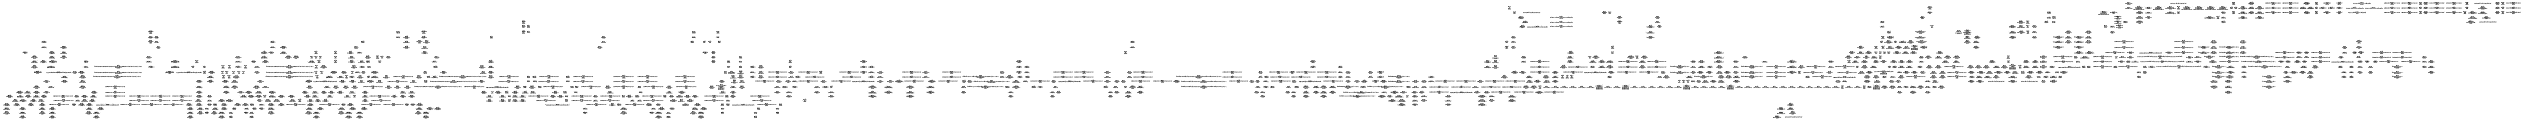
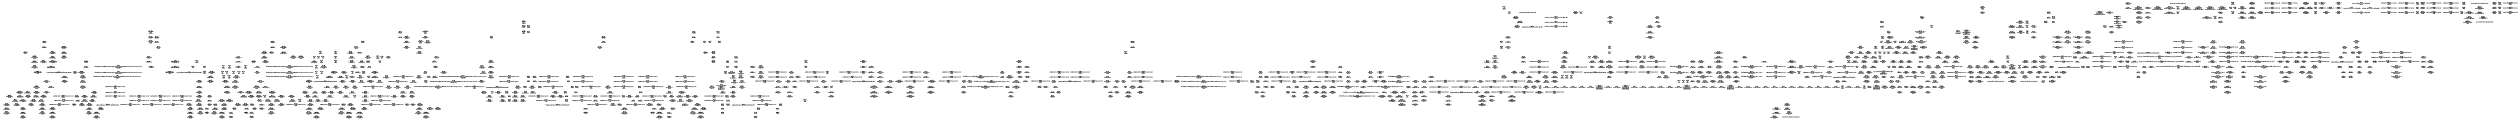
(2260, 8) -> none
